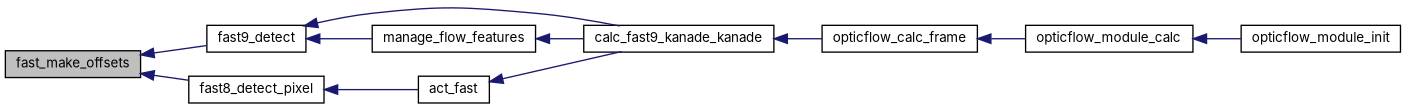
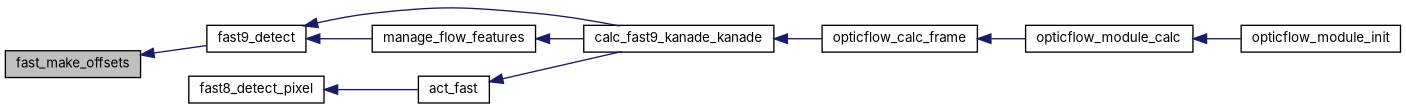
(171, 78) -> none
